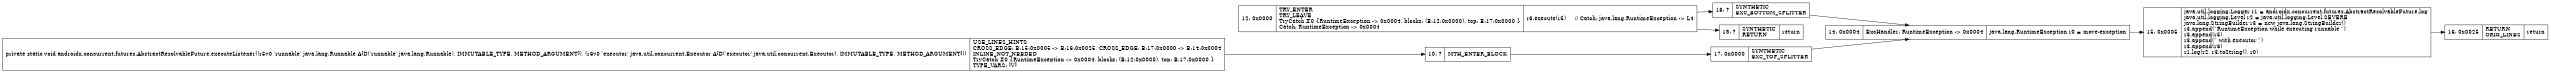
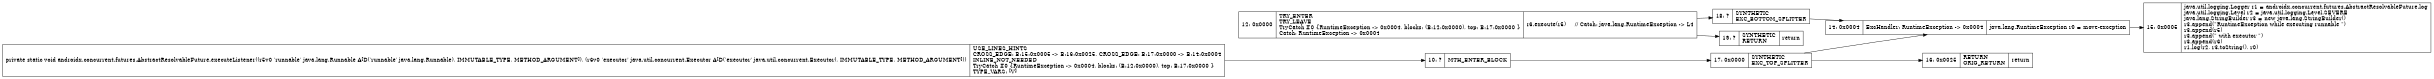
(2436, 32) -> (1865, 60)
(2503, 35) -> (1984, 63)
